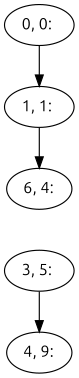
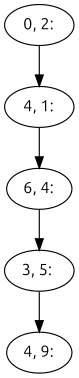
(39, 25) -> (39, 25)
(39, 107) -> (39, 107)
none -> (39, 224)
